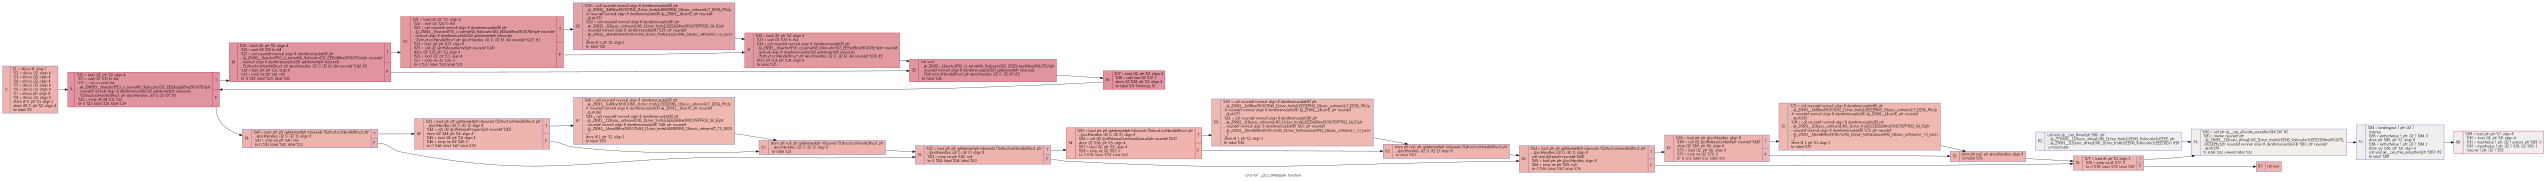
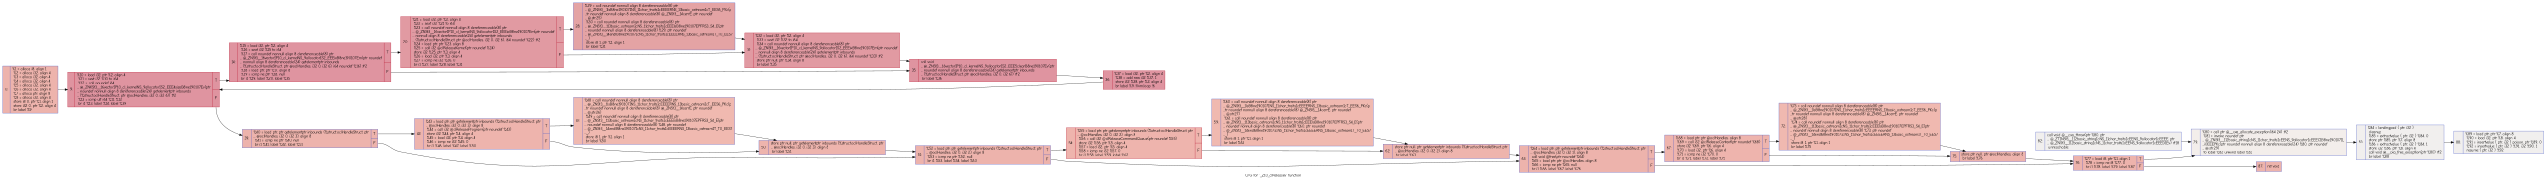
(2499, 142) -> (2499, 142)
